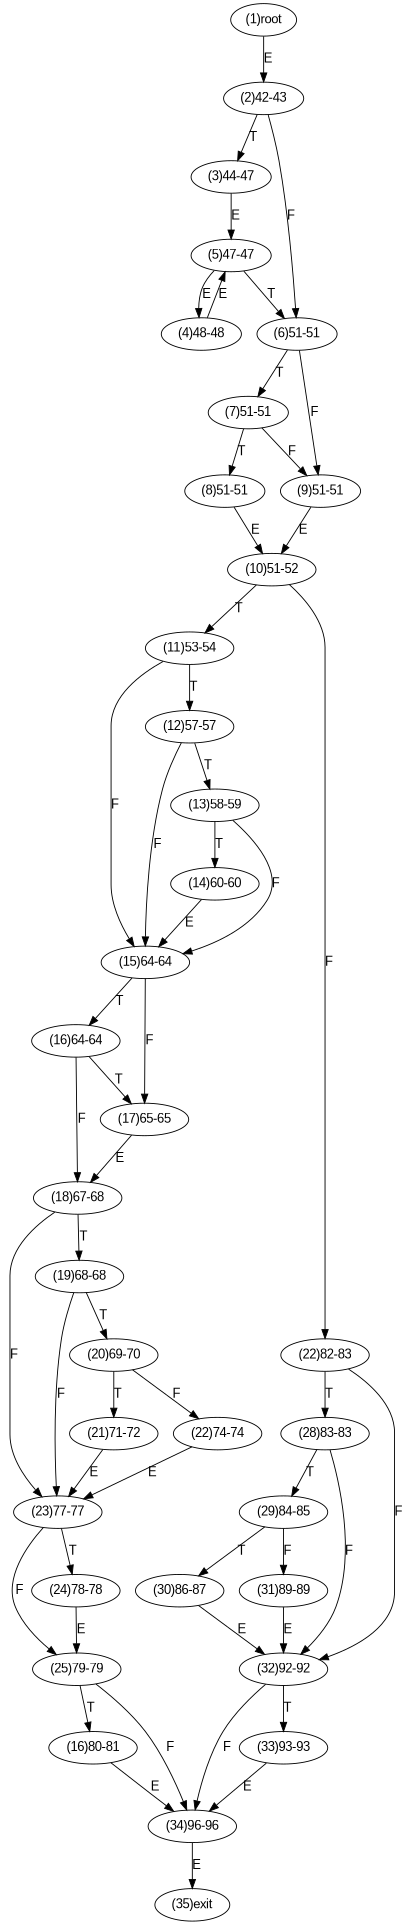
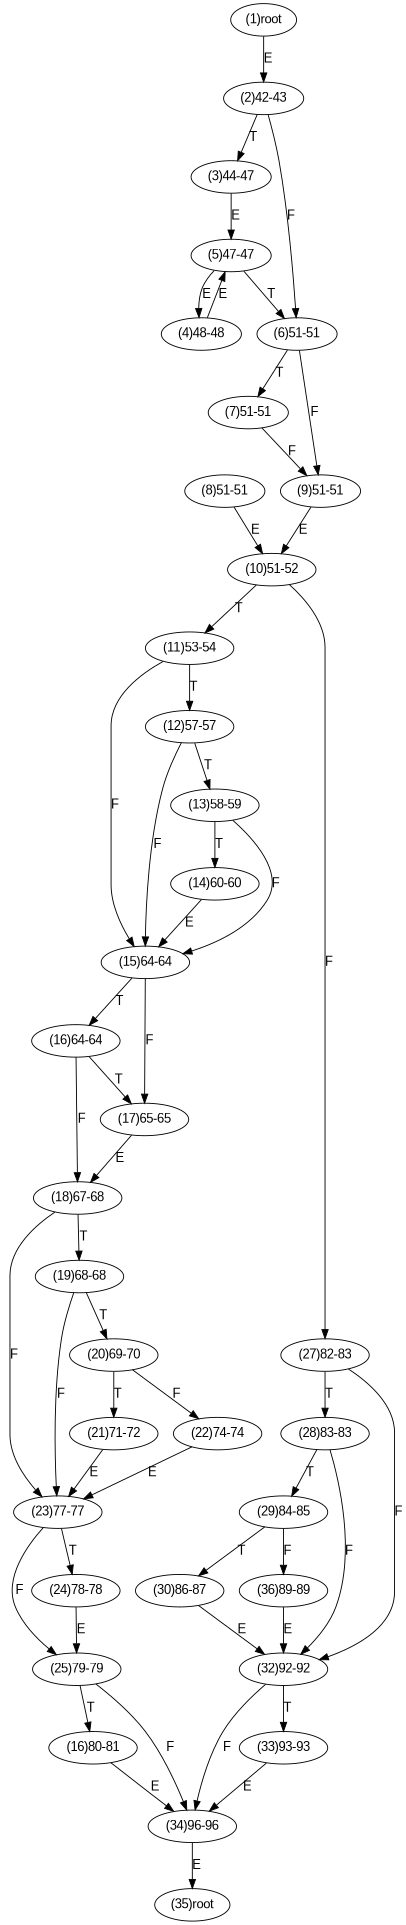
(238, 448) -> none
(325, 1355) -> (325, 1355)
(284, 1591) -> (284, 1591)
(192, 1905) -> (192, 1905)
